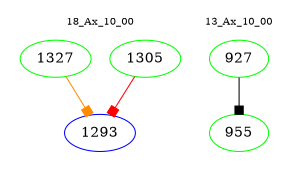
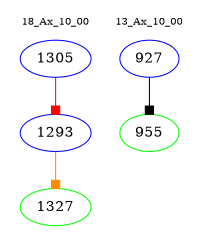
(145, 59) -> (56, 59)
(239, 59) -> (149, 59)
(75, 91) -> (56, 165)
